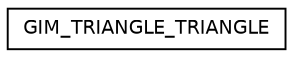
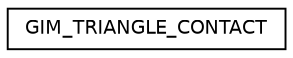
(147, 29) -> (147, 29)
